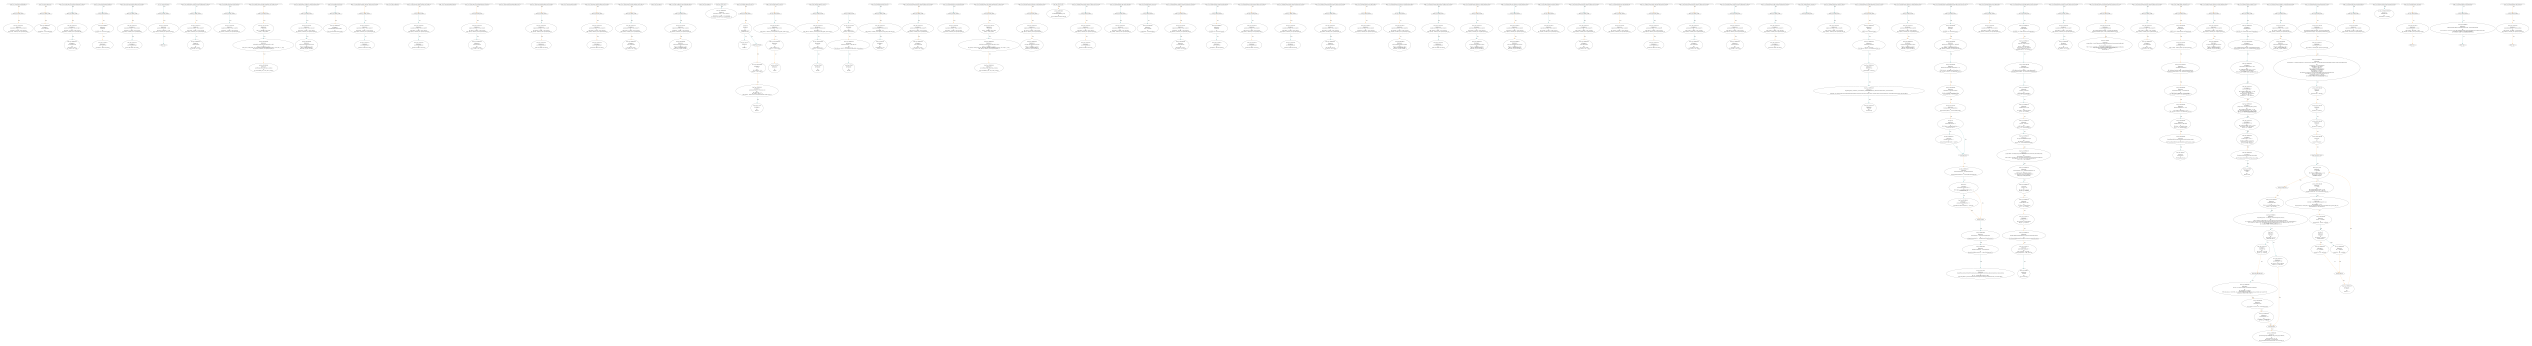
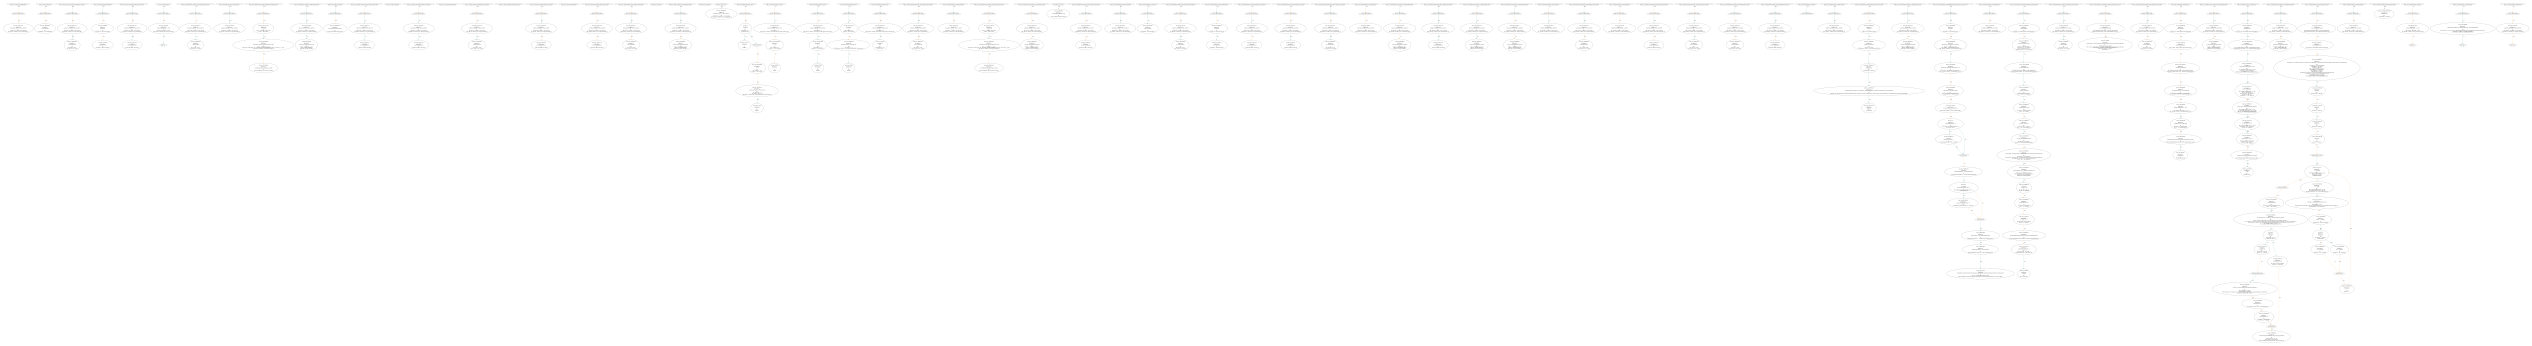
none -> (849, 4)
